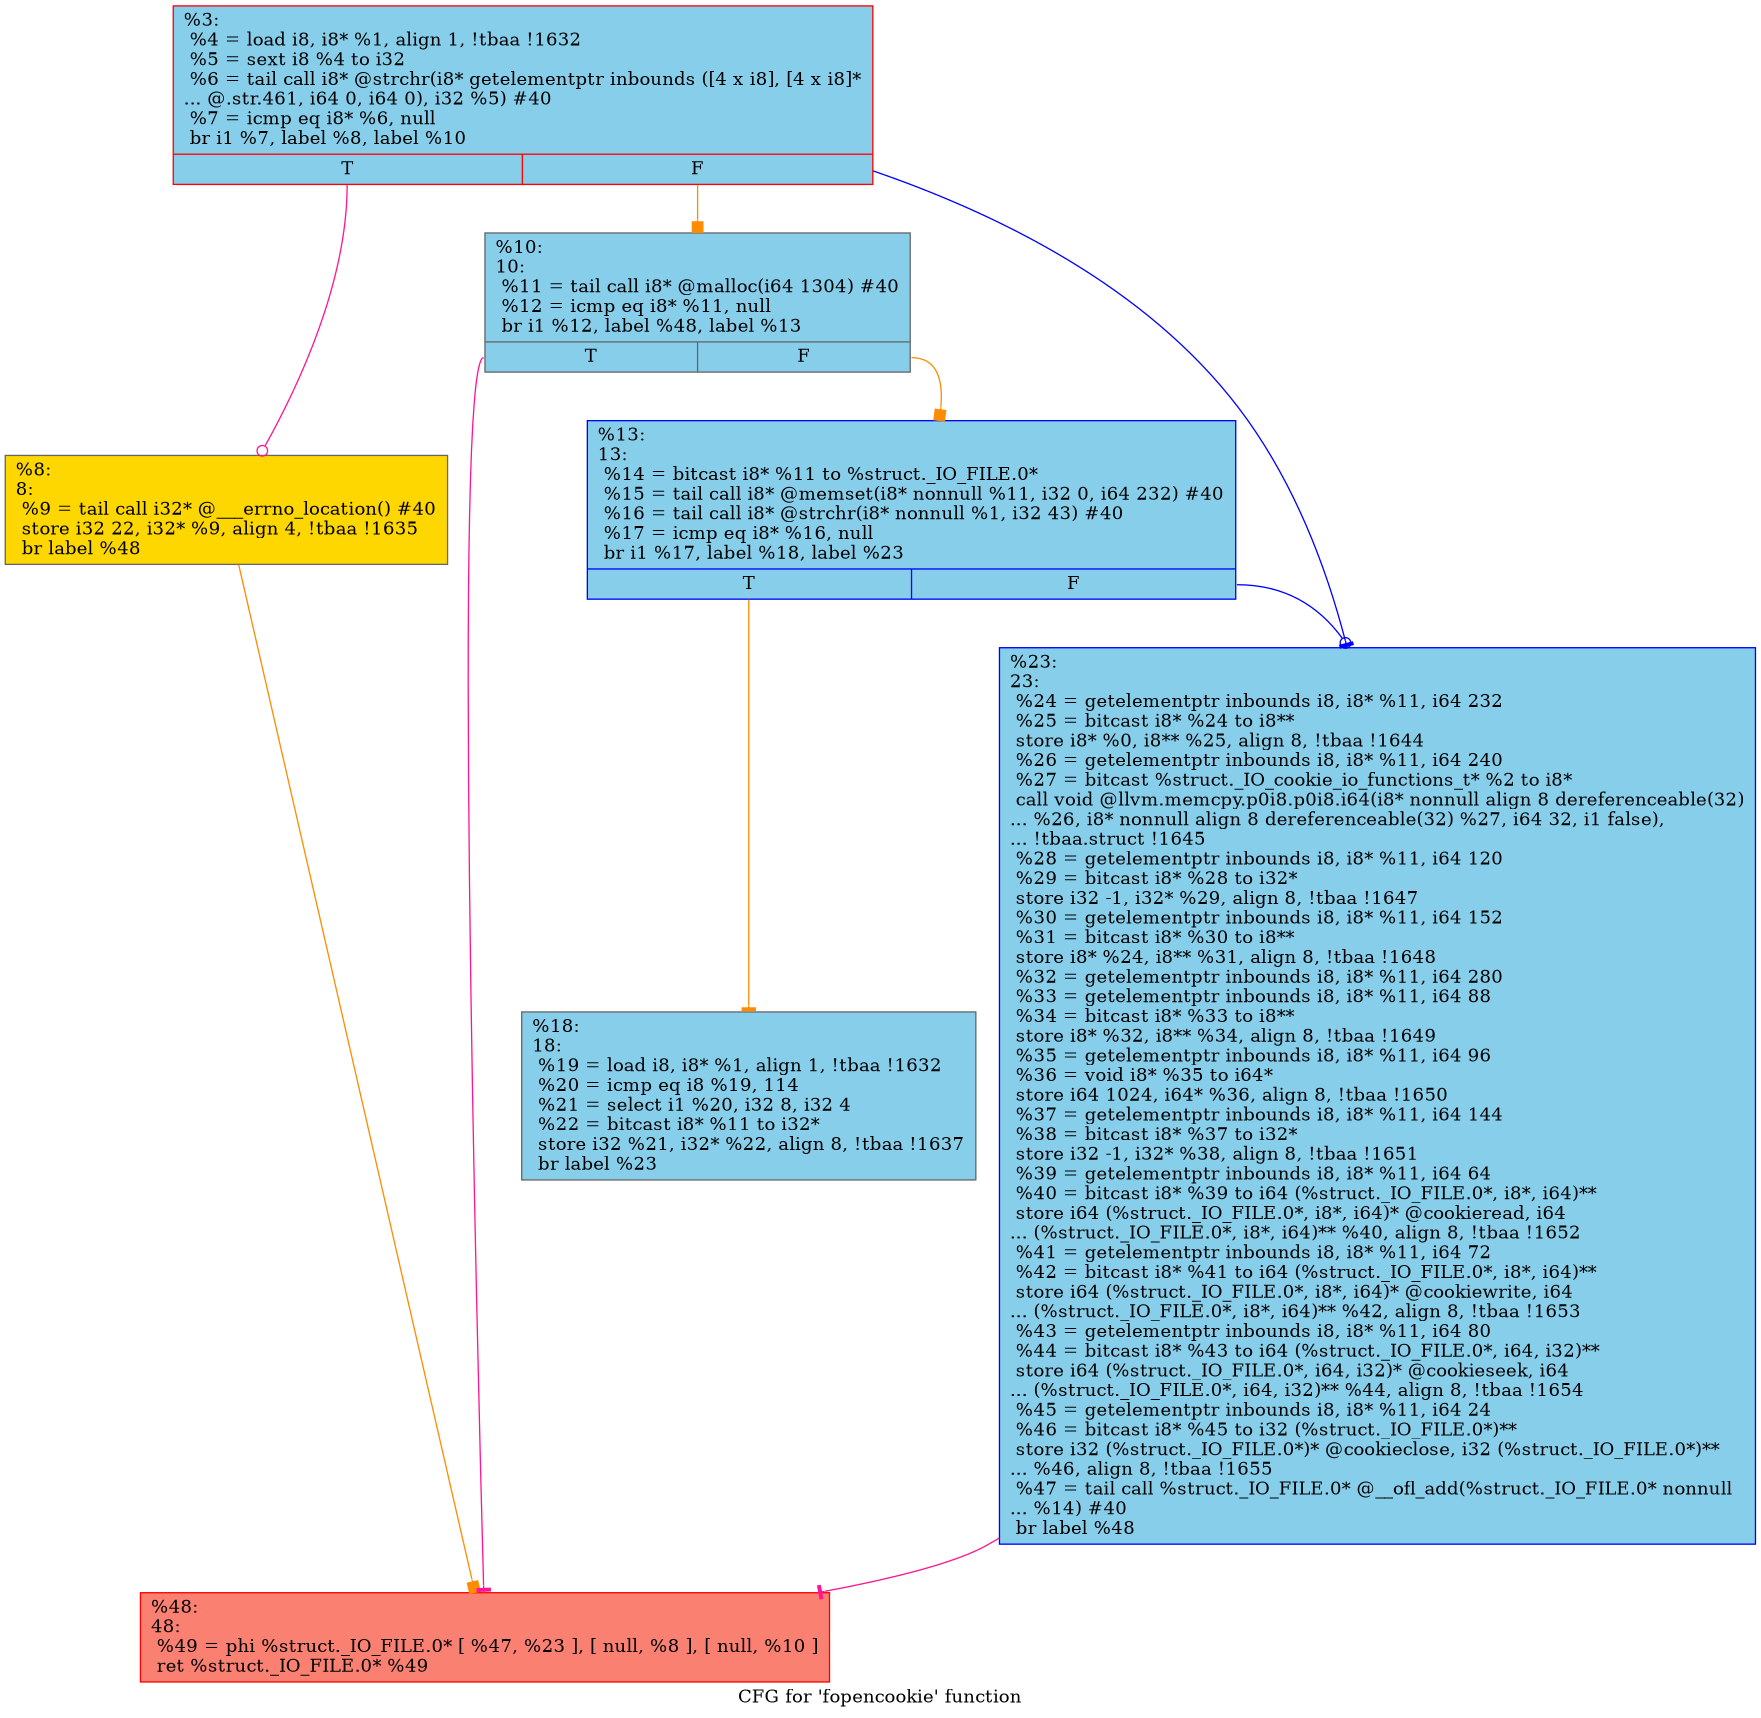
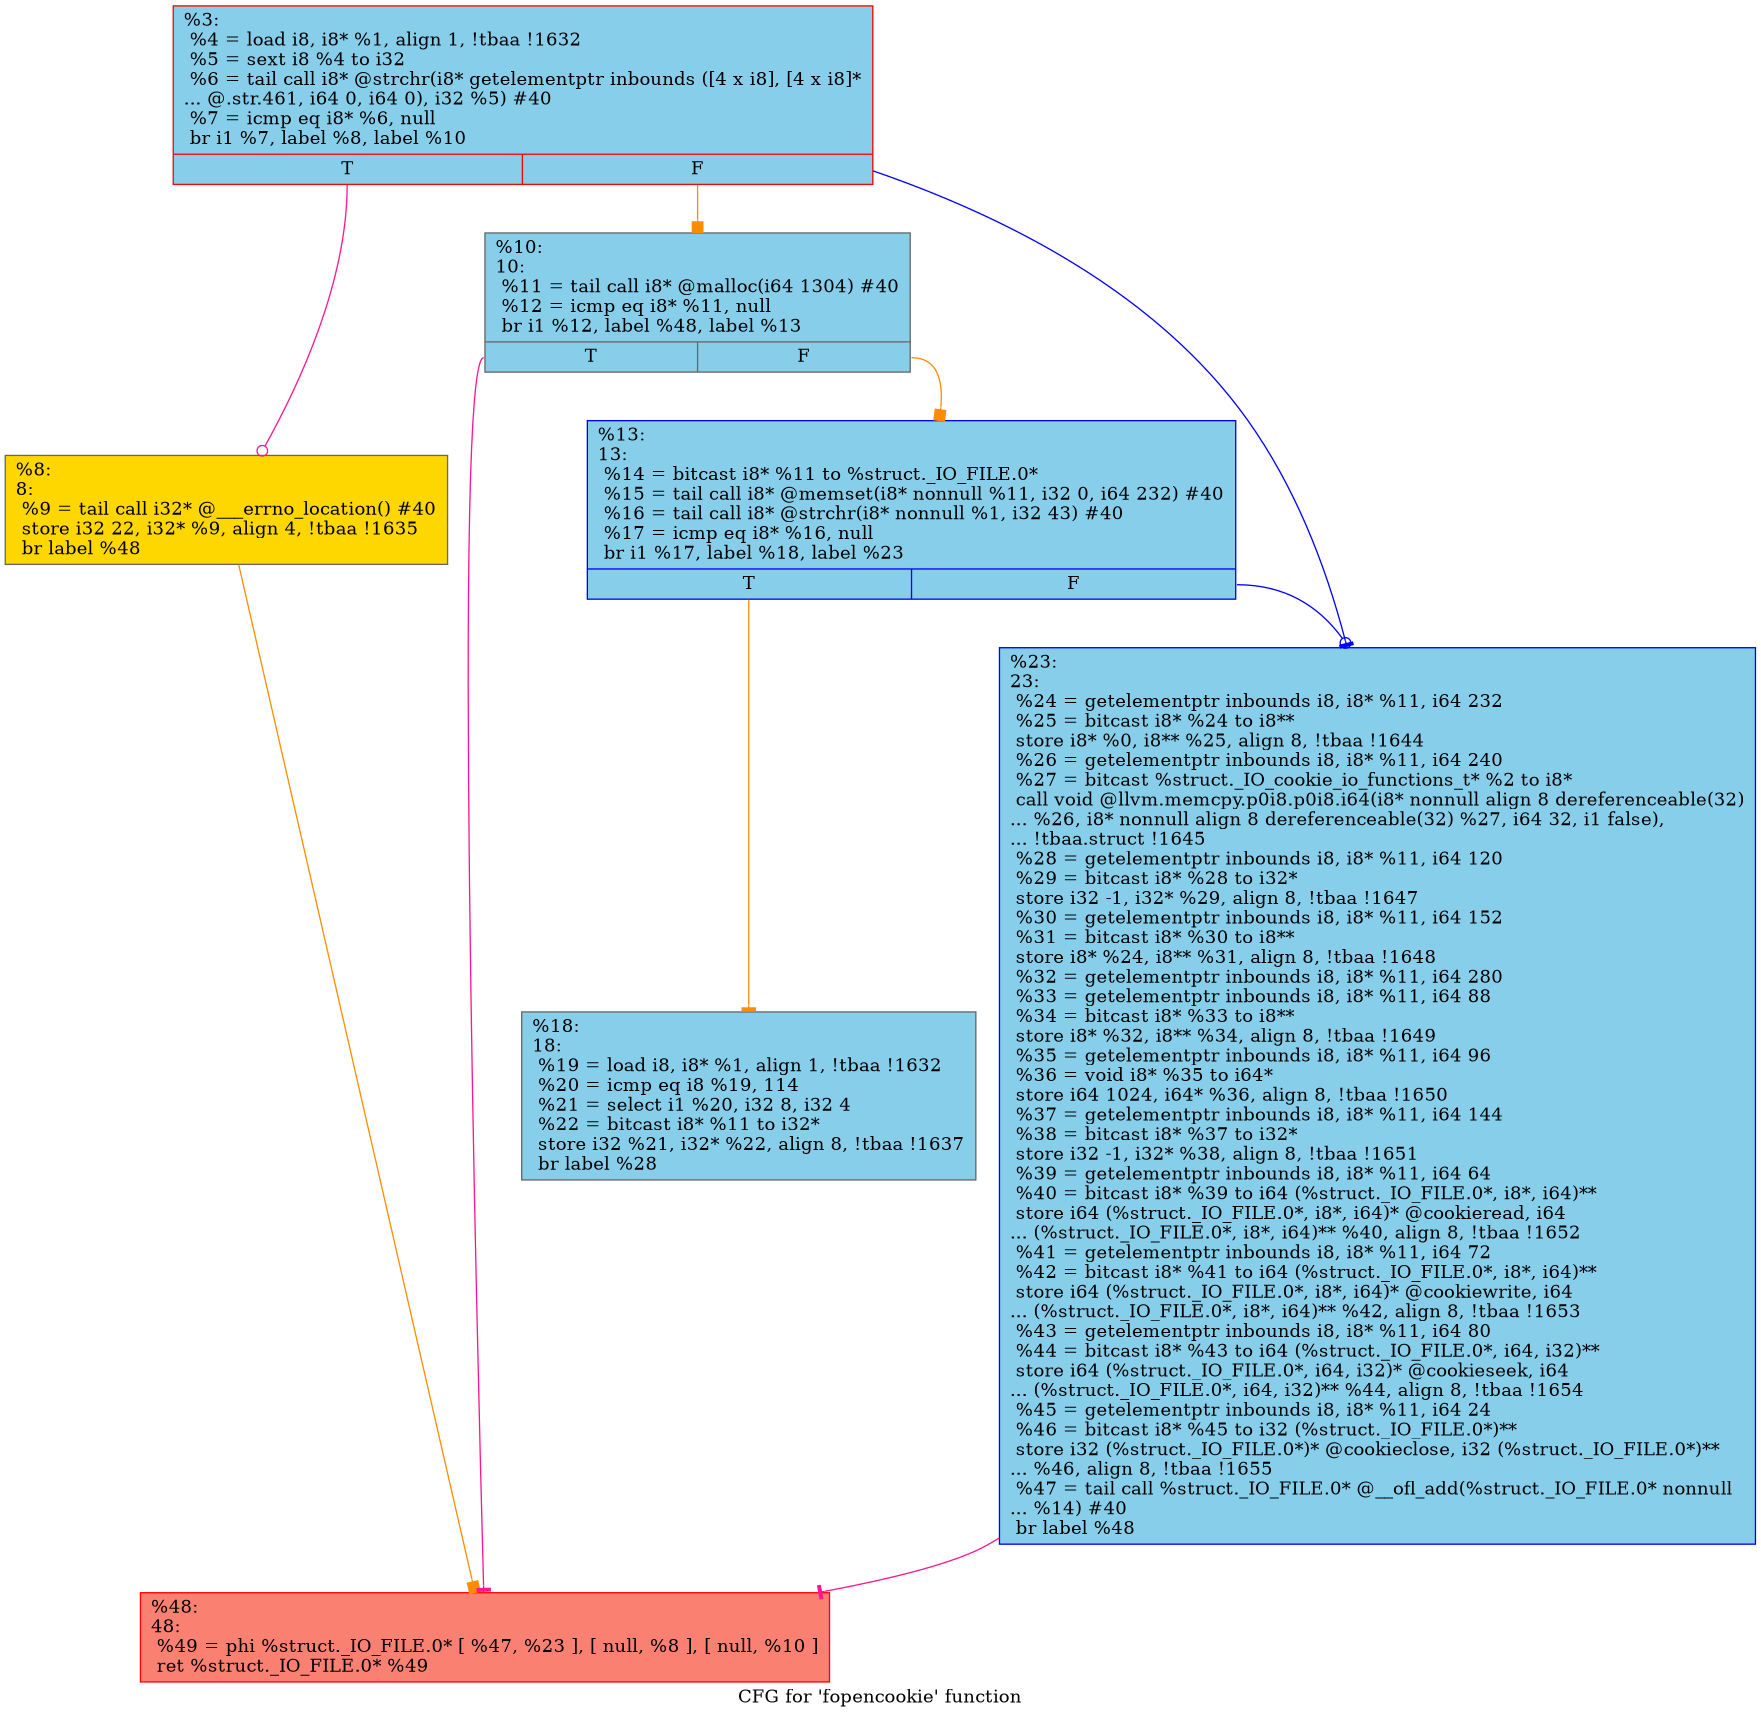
(595, 1164) -> (595, 1164)
